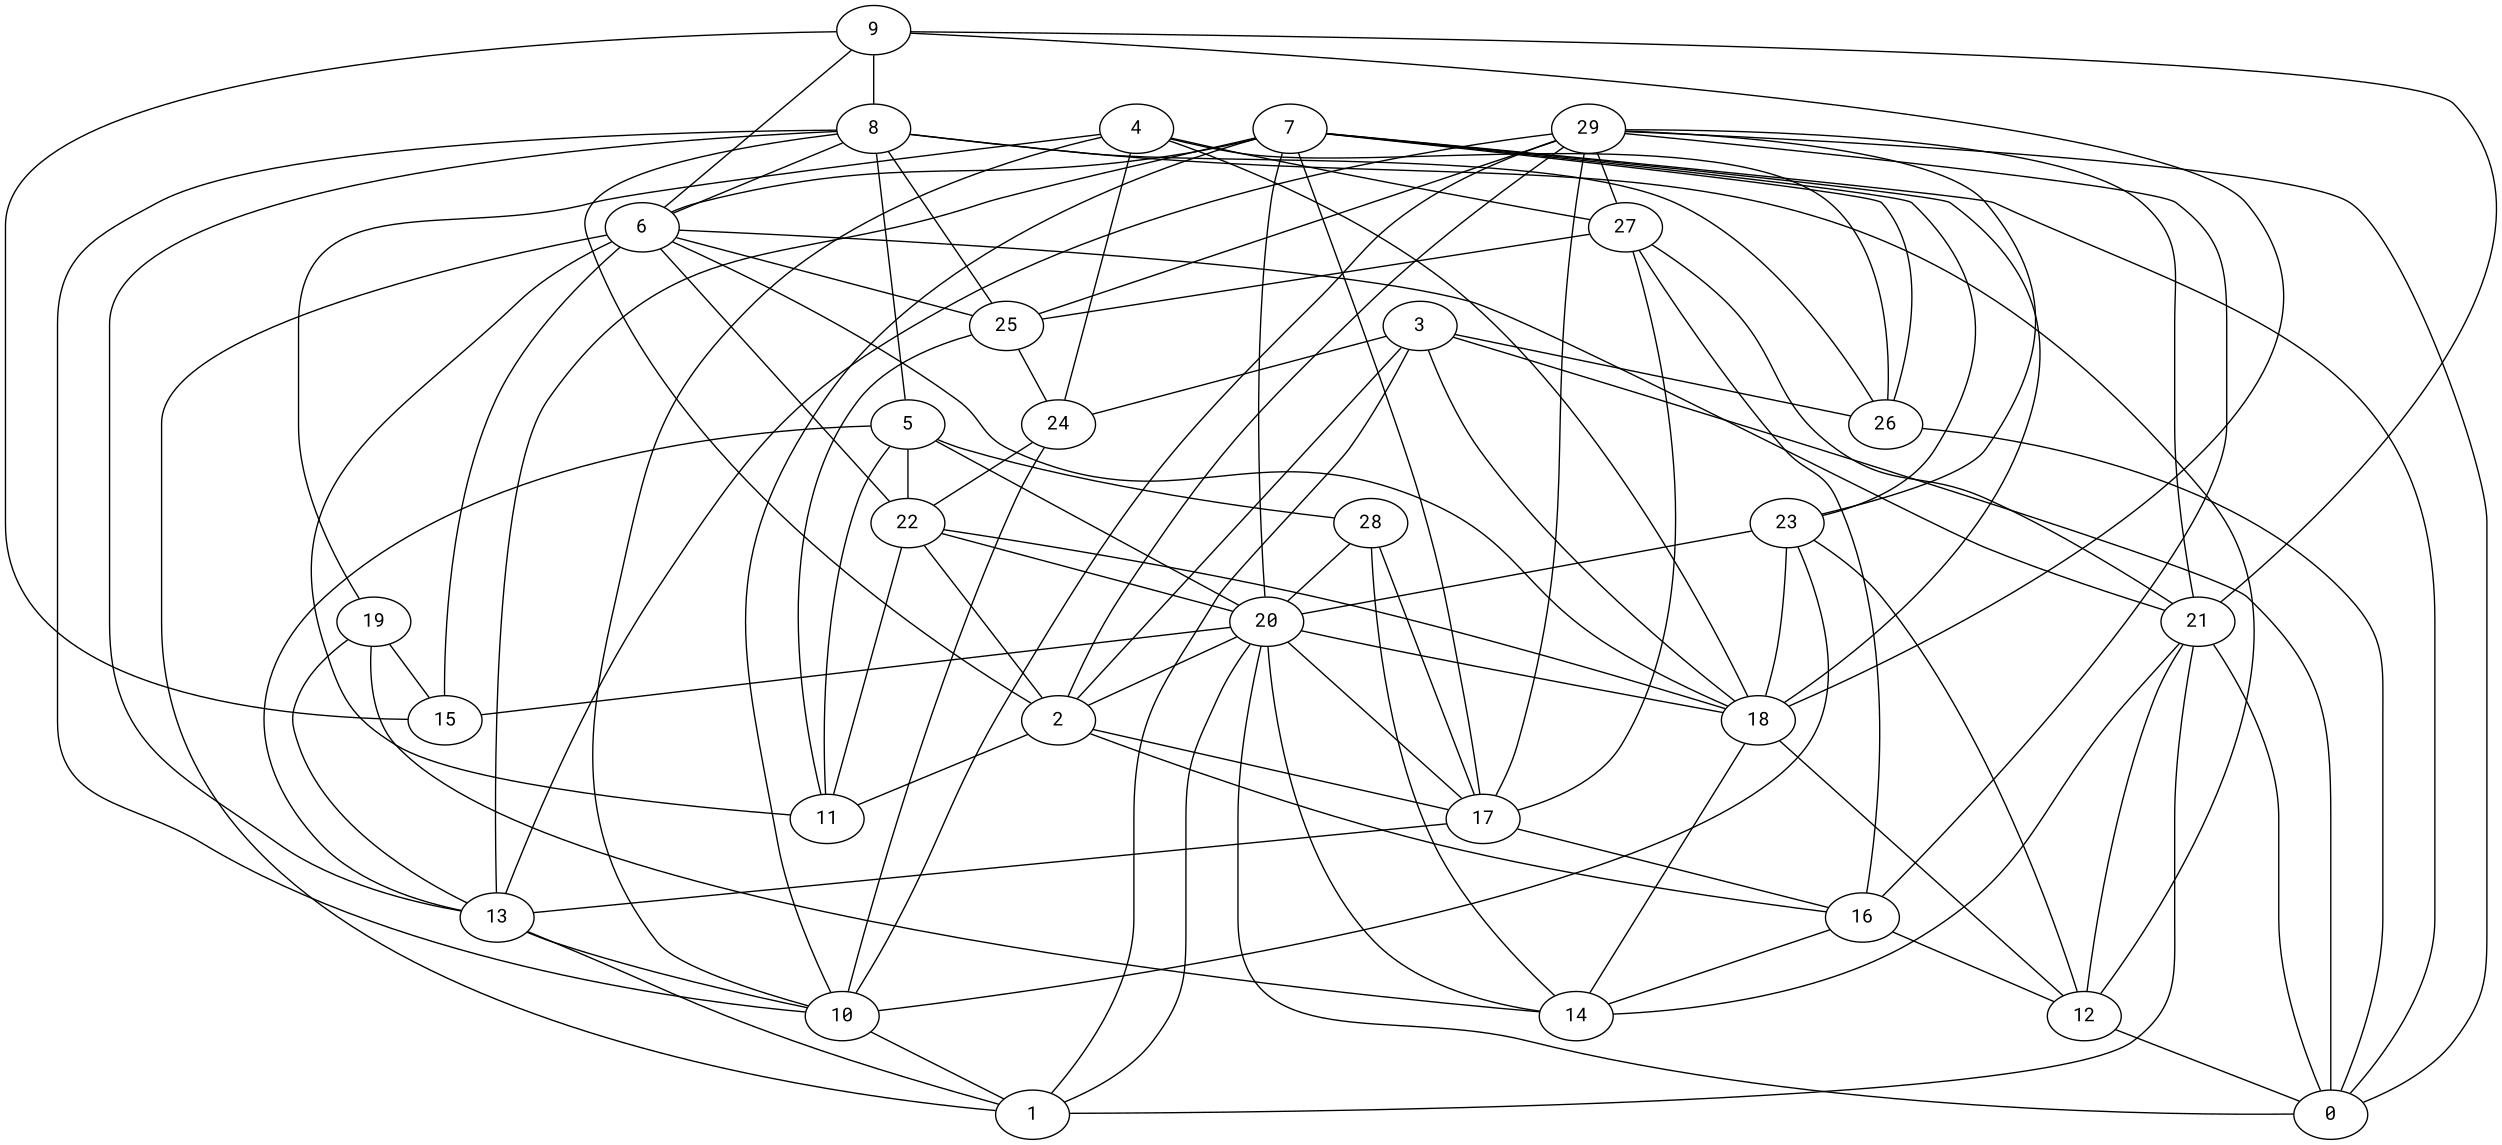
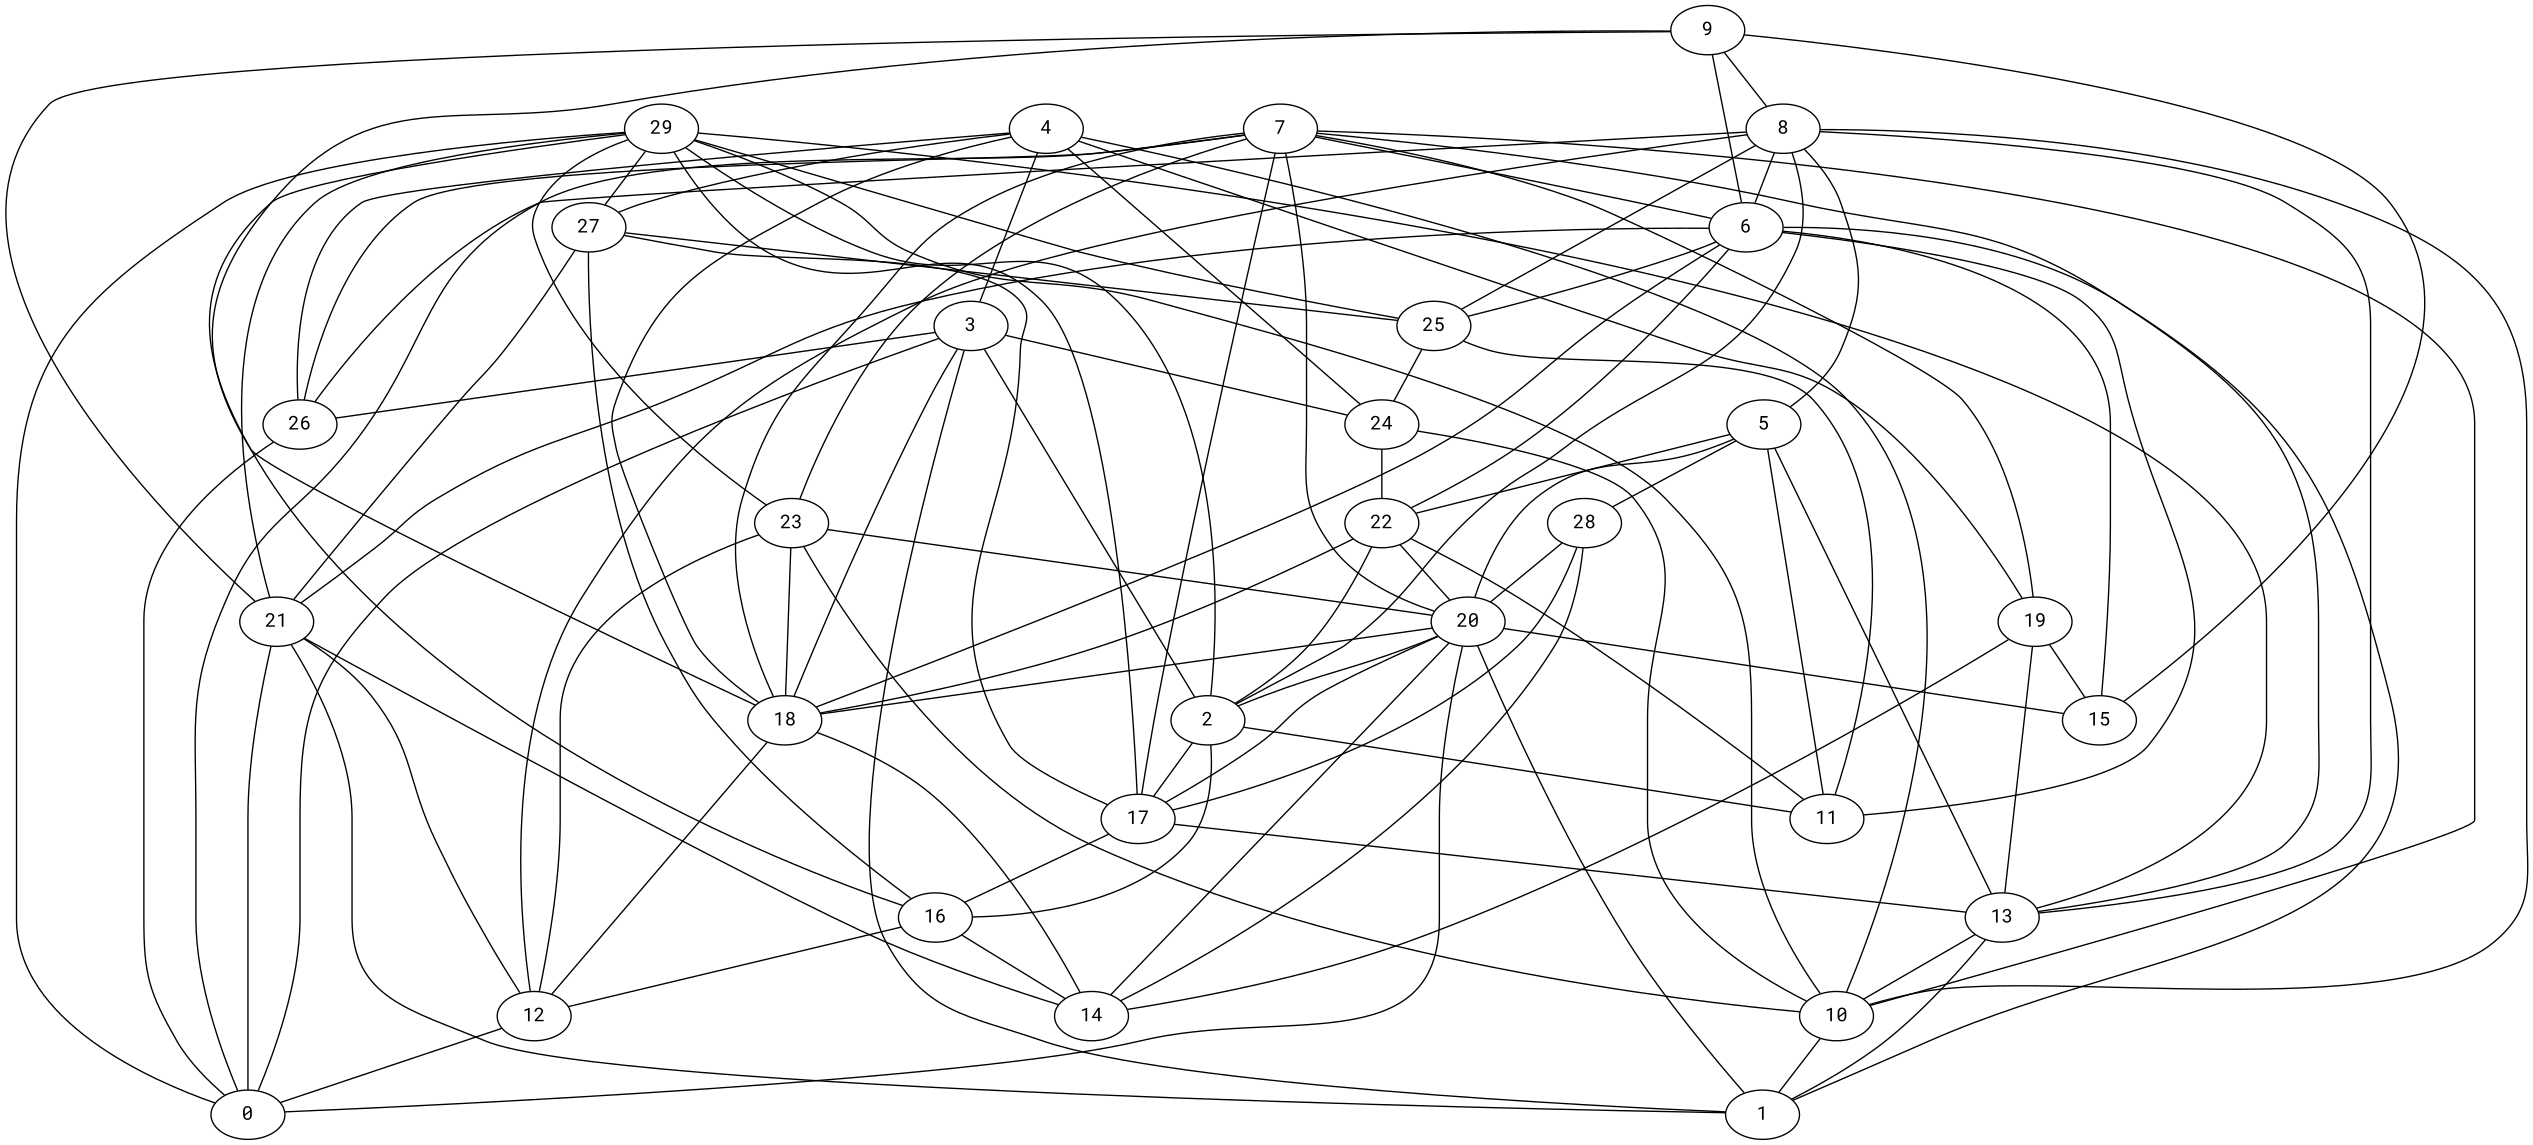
none -> (1010, 223)
none -> (1749, 279)
